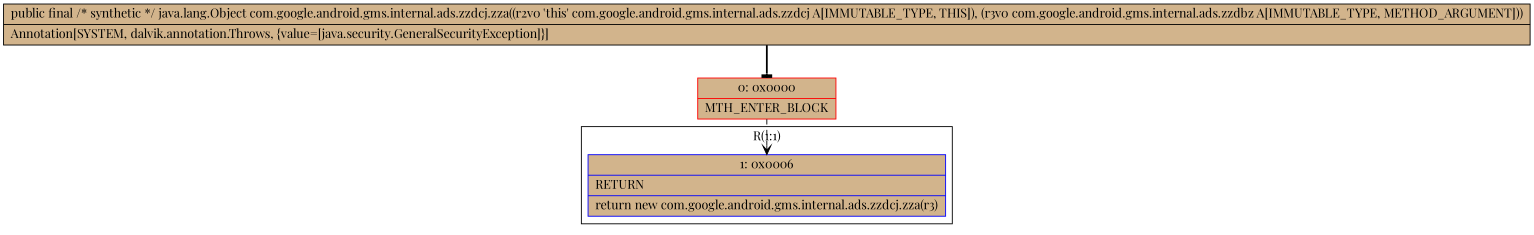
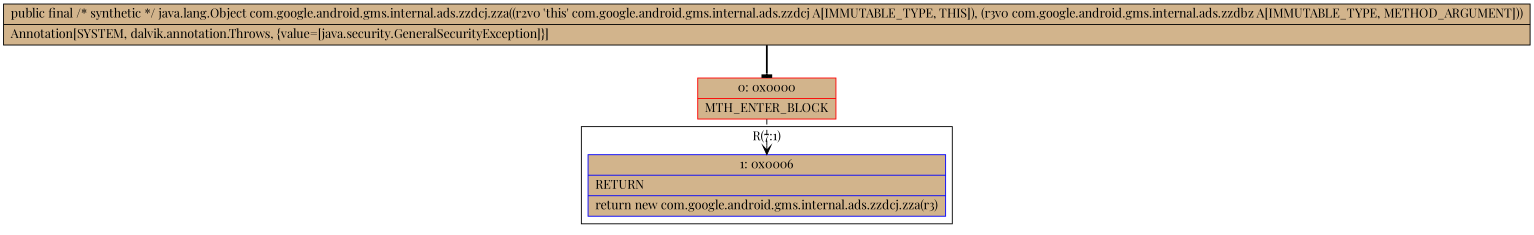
(767, 137) -> (767, 137)
